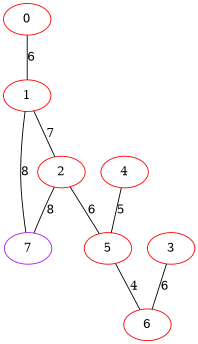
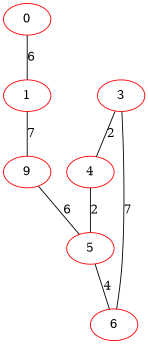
none -> (106, 134)
(61, 172) -> (27, 172)
(121, 210) -> (95, 210)
(28, 248) -> none
(165, 287) -> (128, 210)
